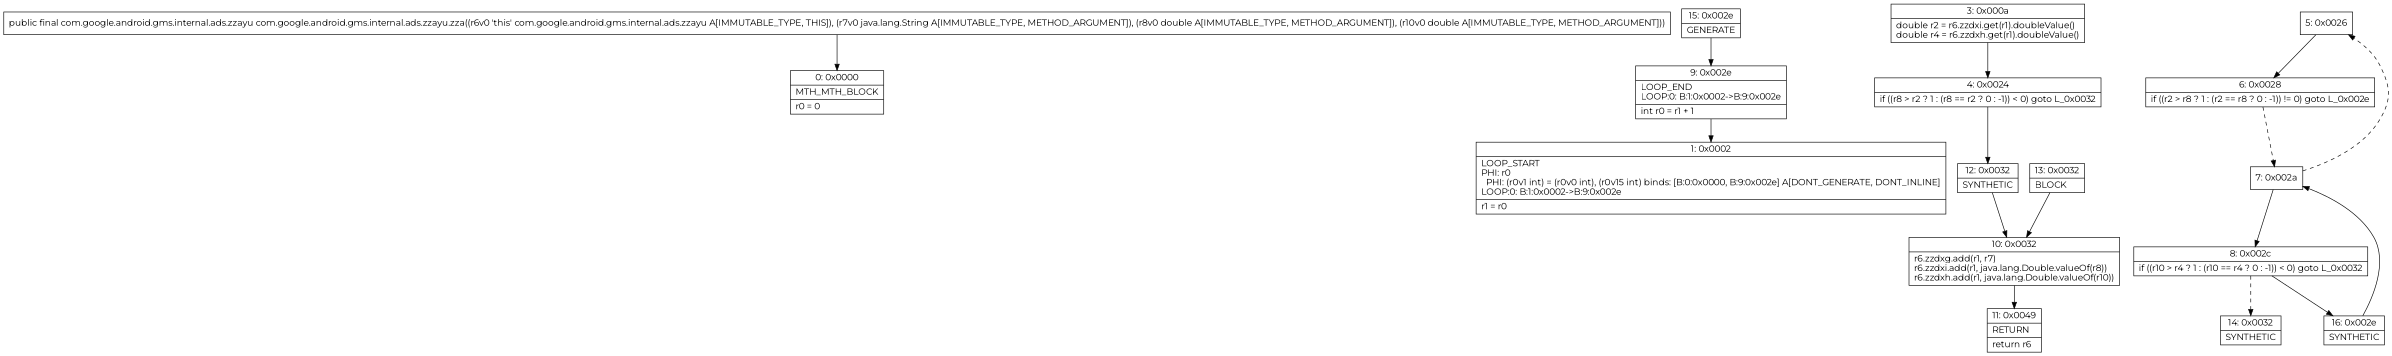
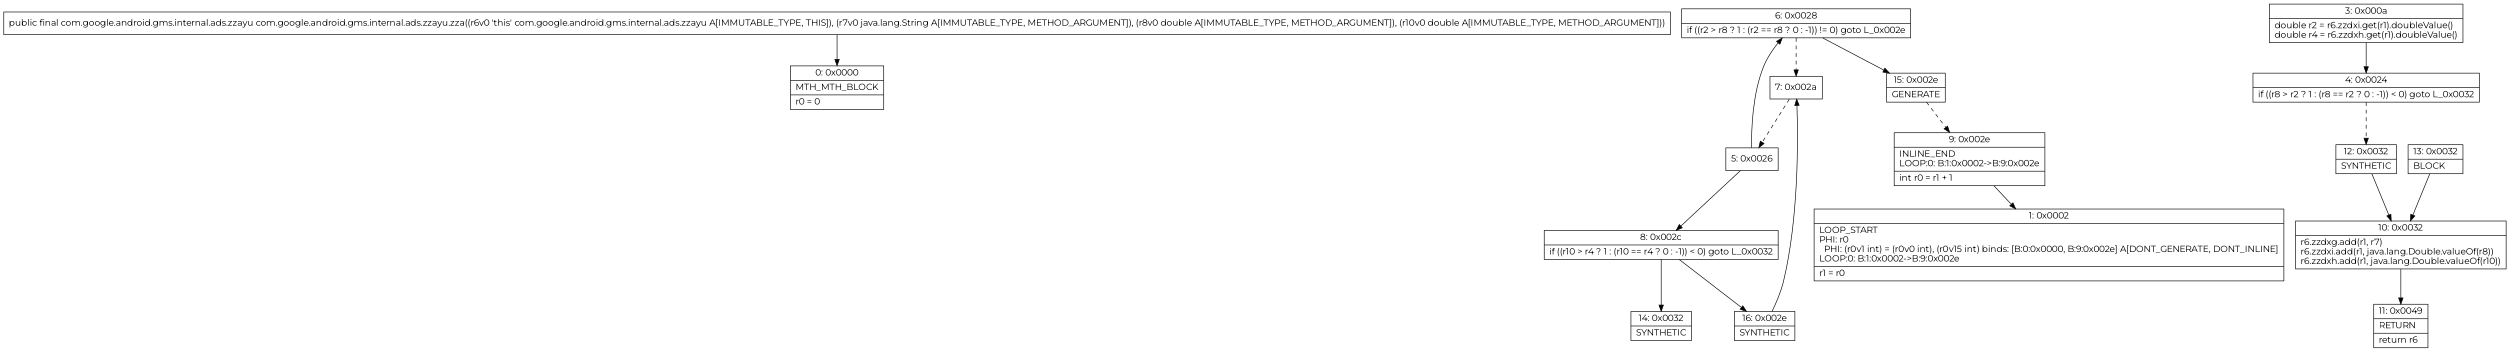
(1711, 49) -> (1936, 115)
none -> (1853, 54)
(1667, 87) -> (1927, 154)
(1988, 132) -> (2366, 120)
(2265, 215) -> (1711, 198)
(2251, 293) -> (1661, 282)
